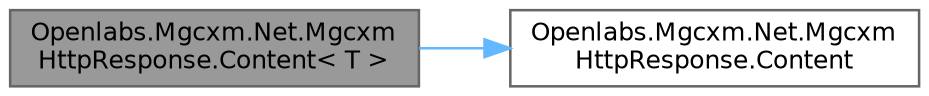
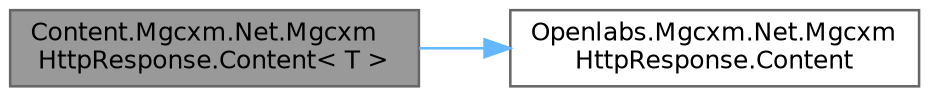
(215, 48) -> (215, 48)
